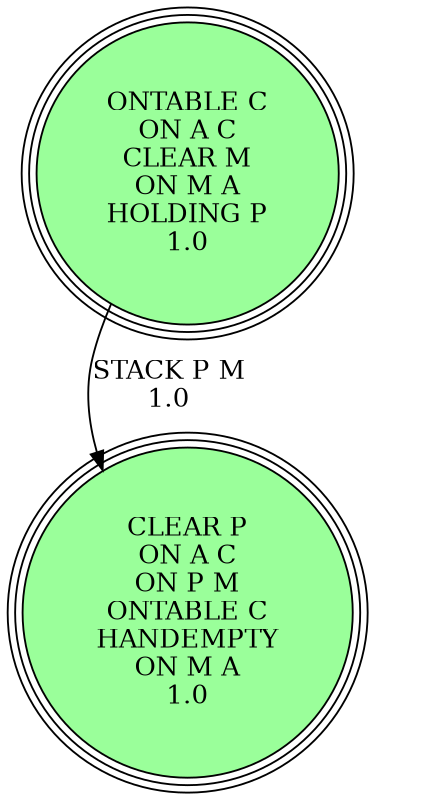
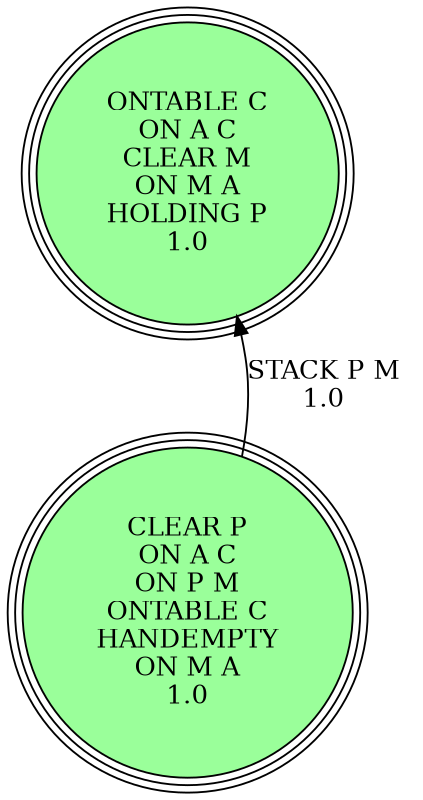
(89, 377) -> (248, 395)
